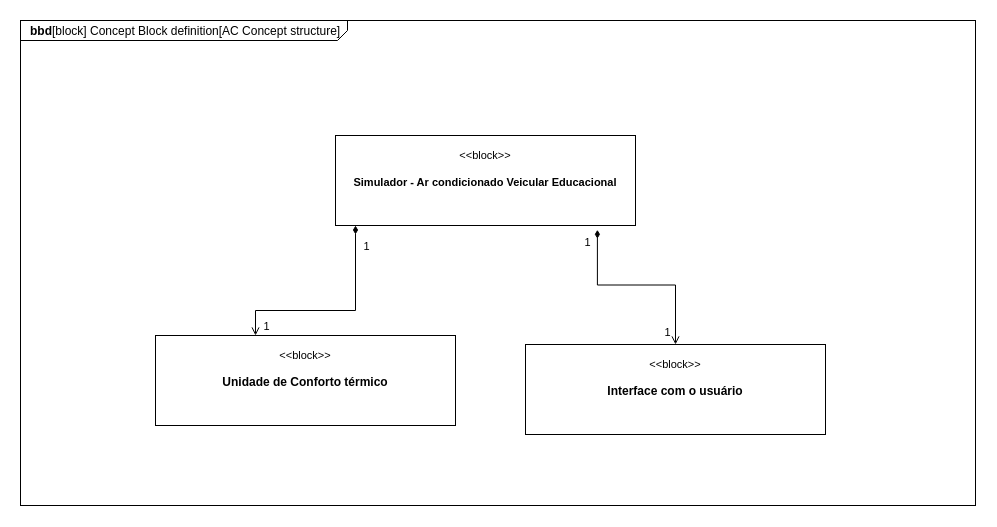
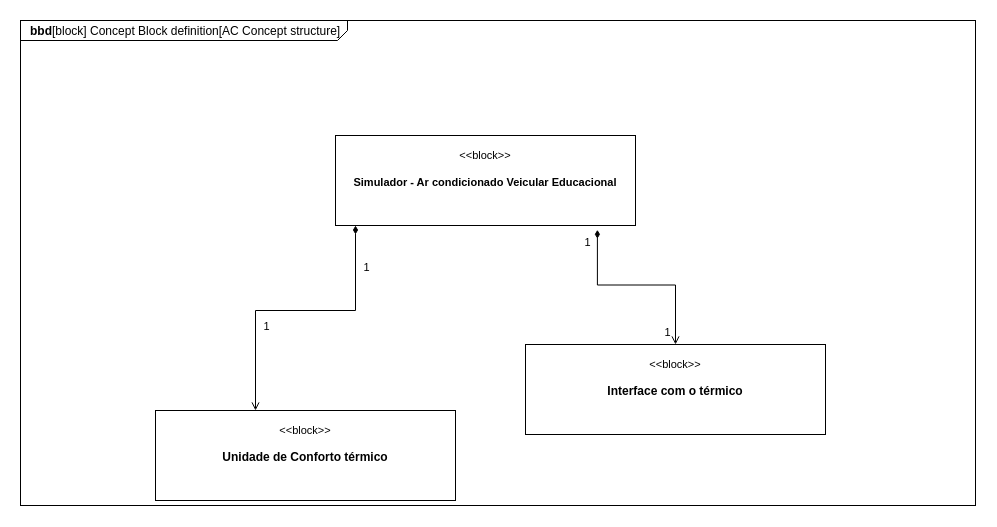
(676, 345) -> (676, 345)
(306, 381) -> (306, 456)
